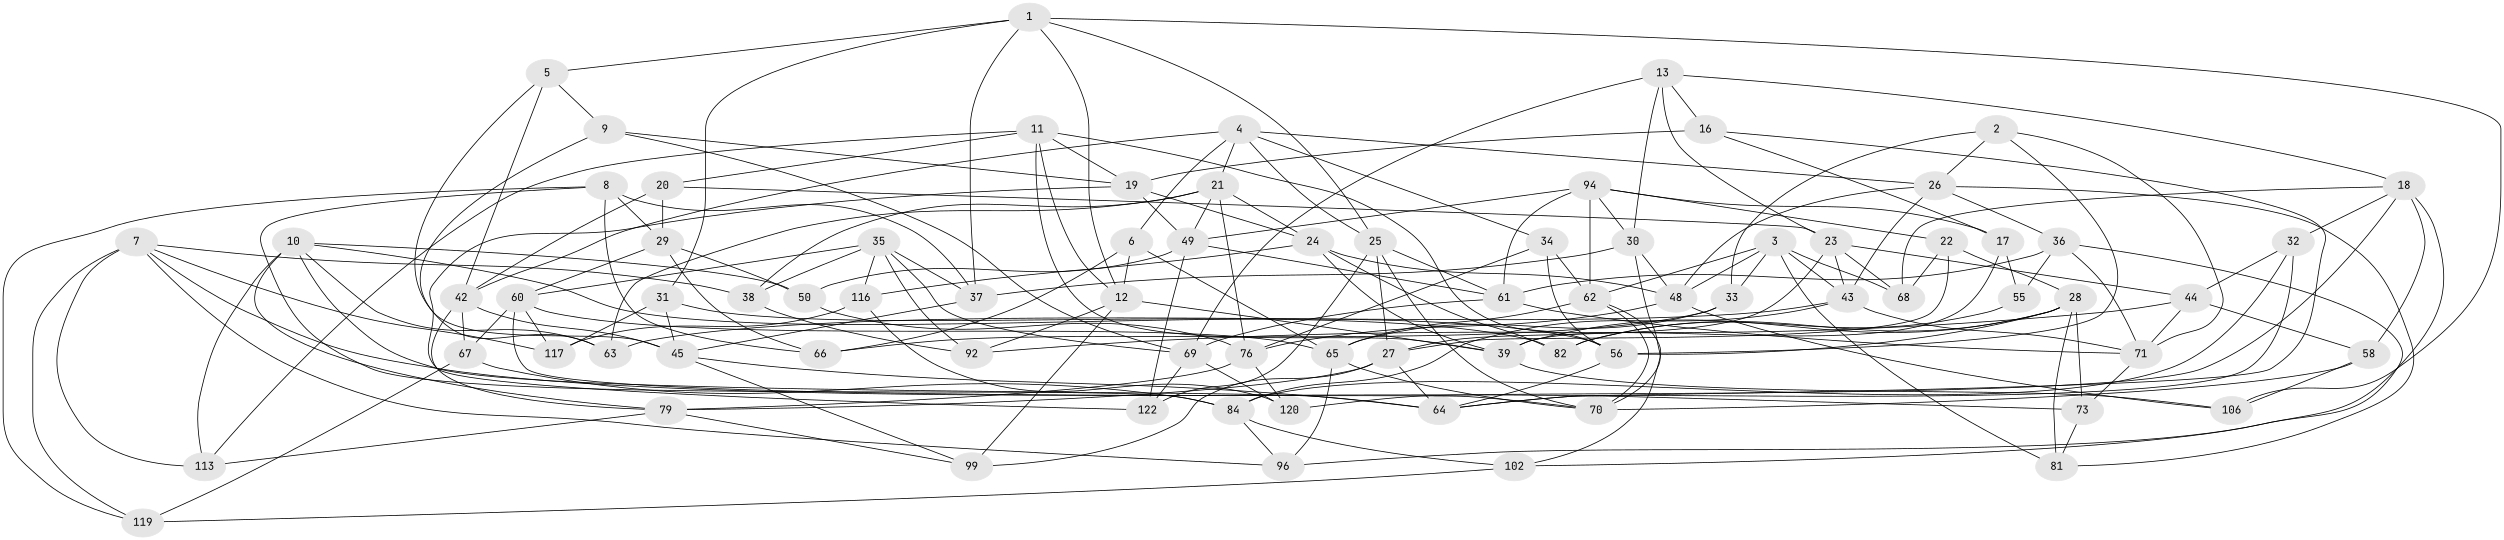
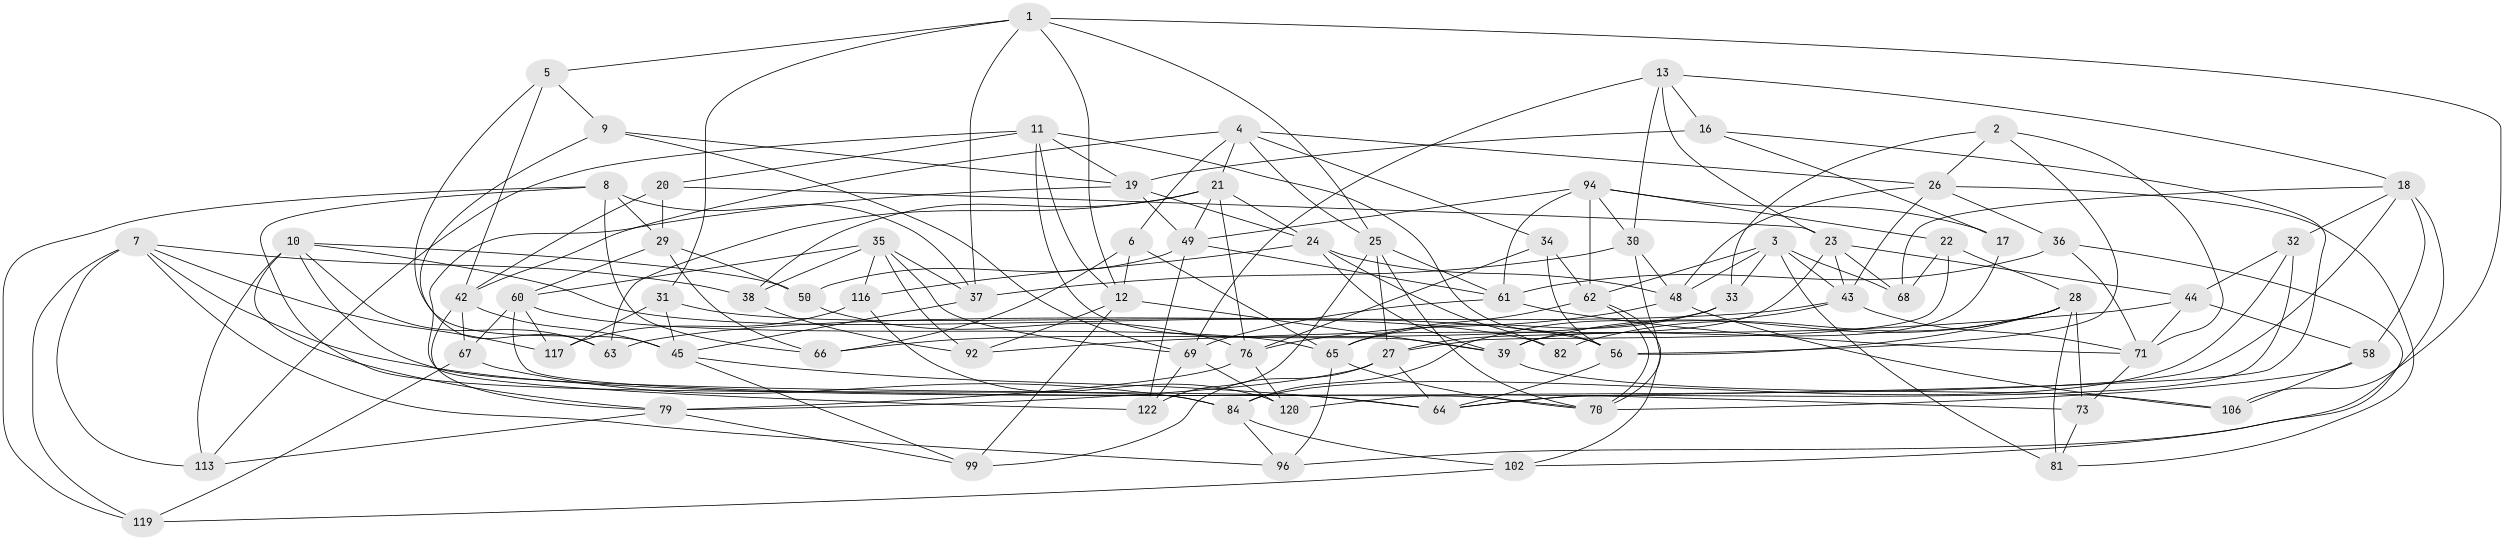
(2019, 298) -> none
